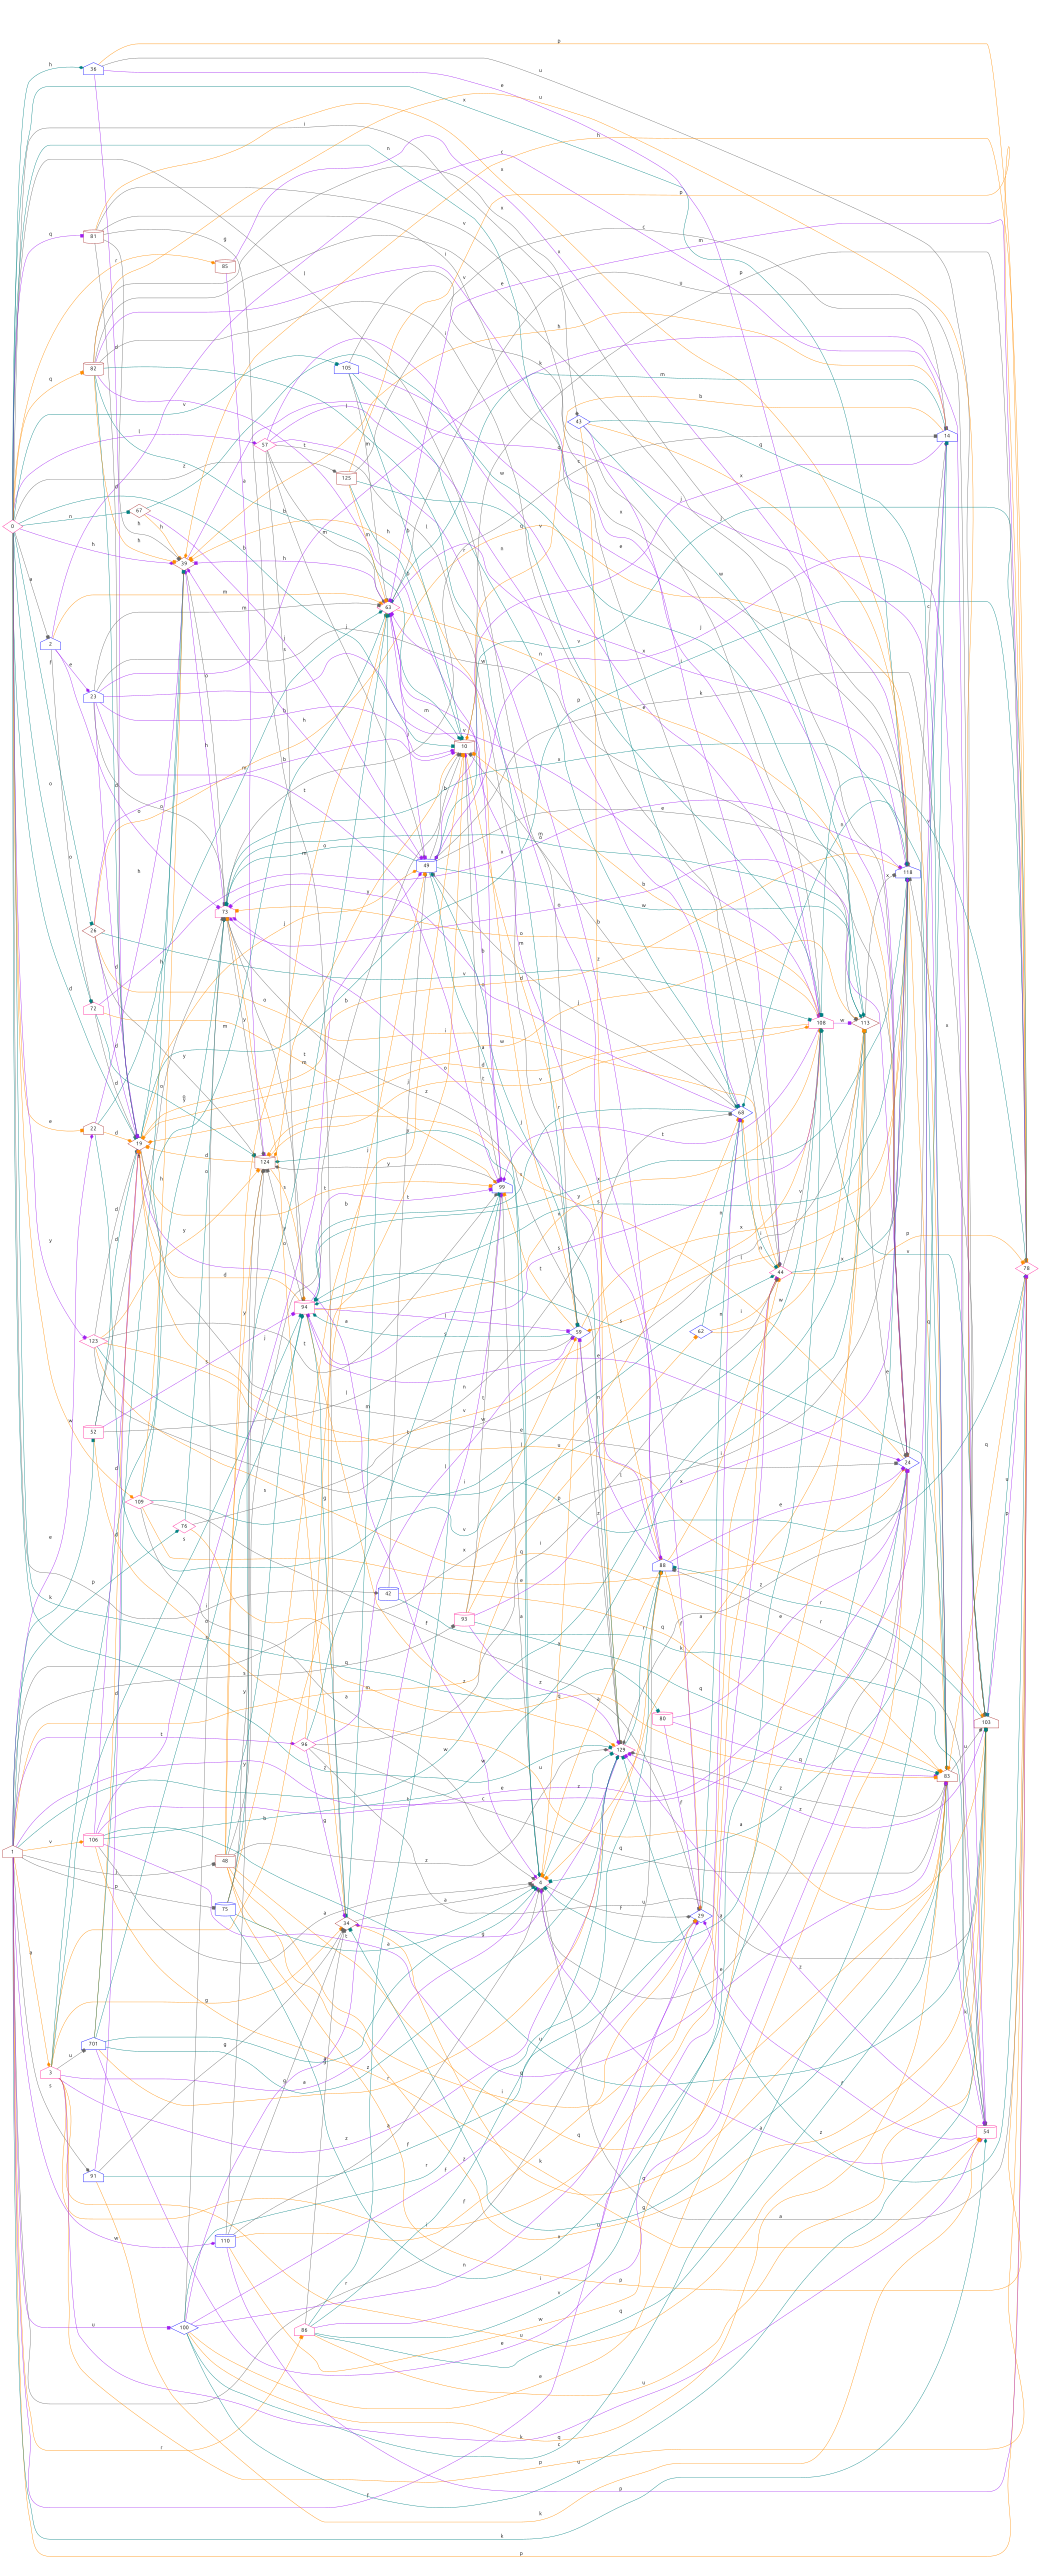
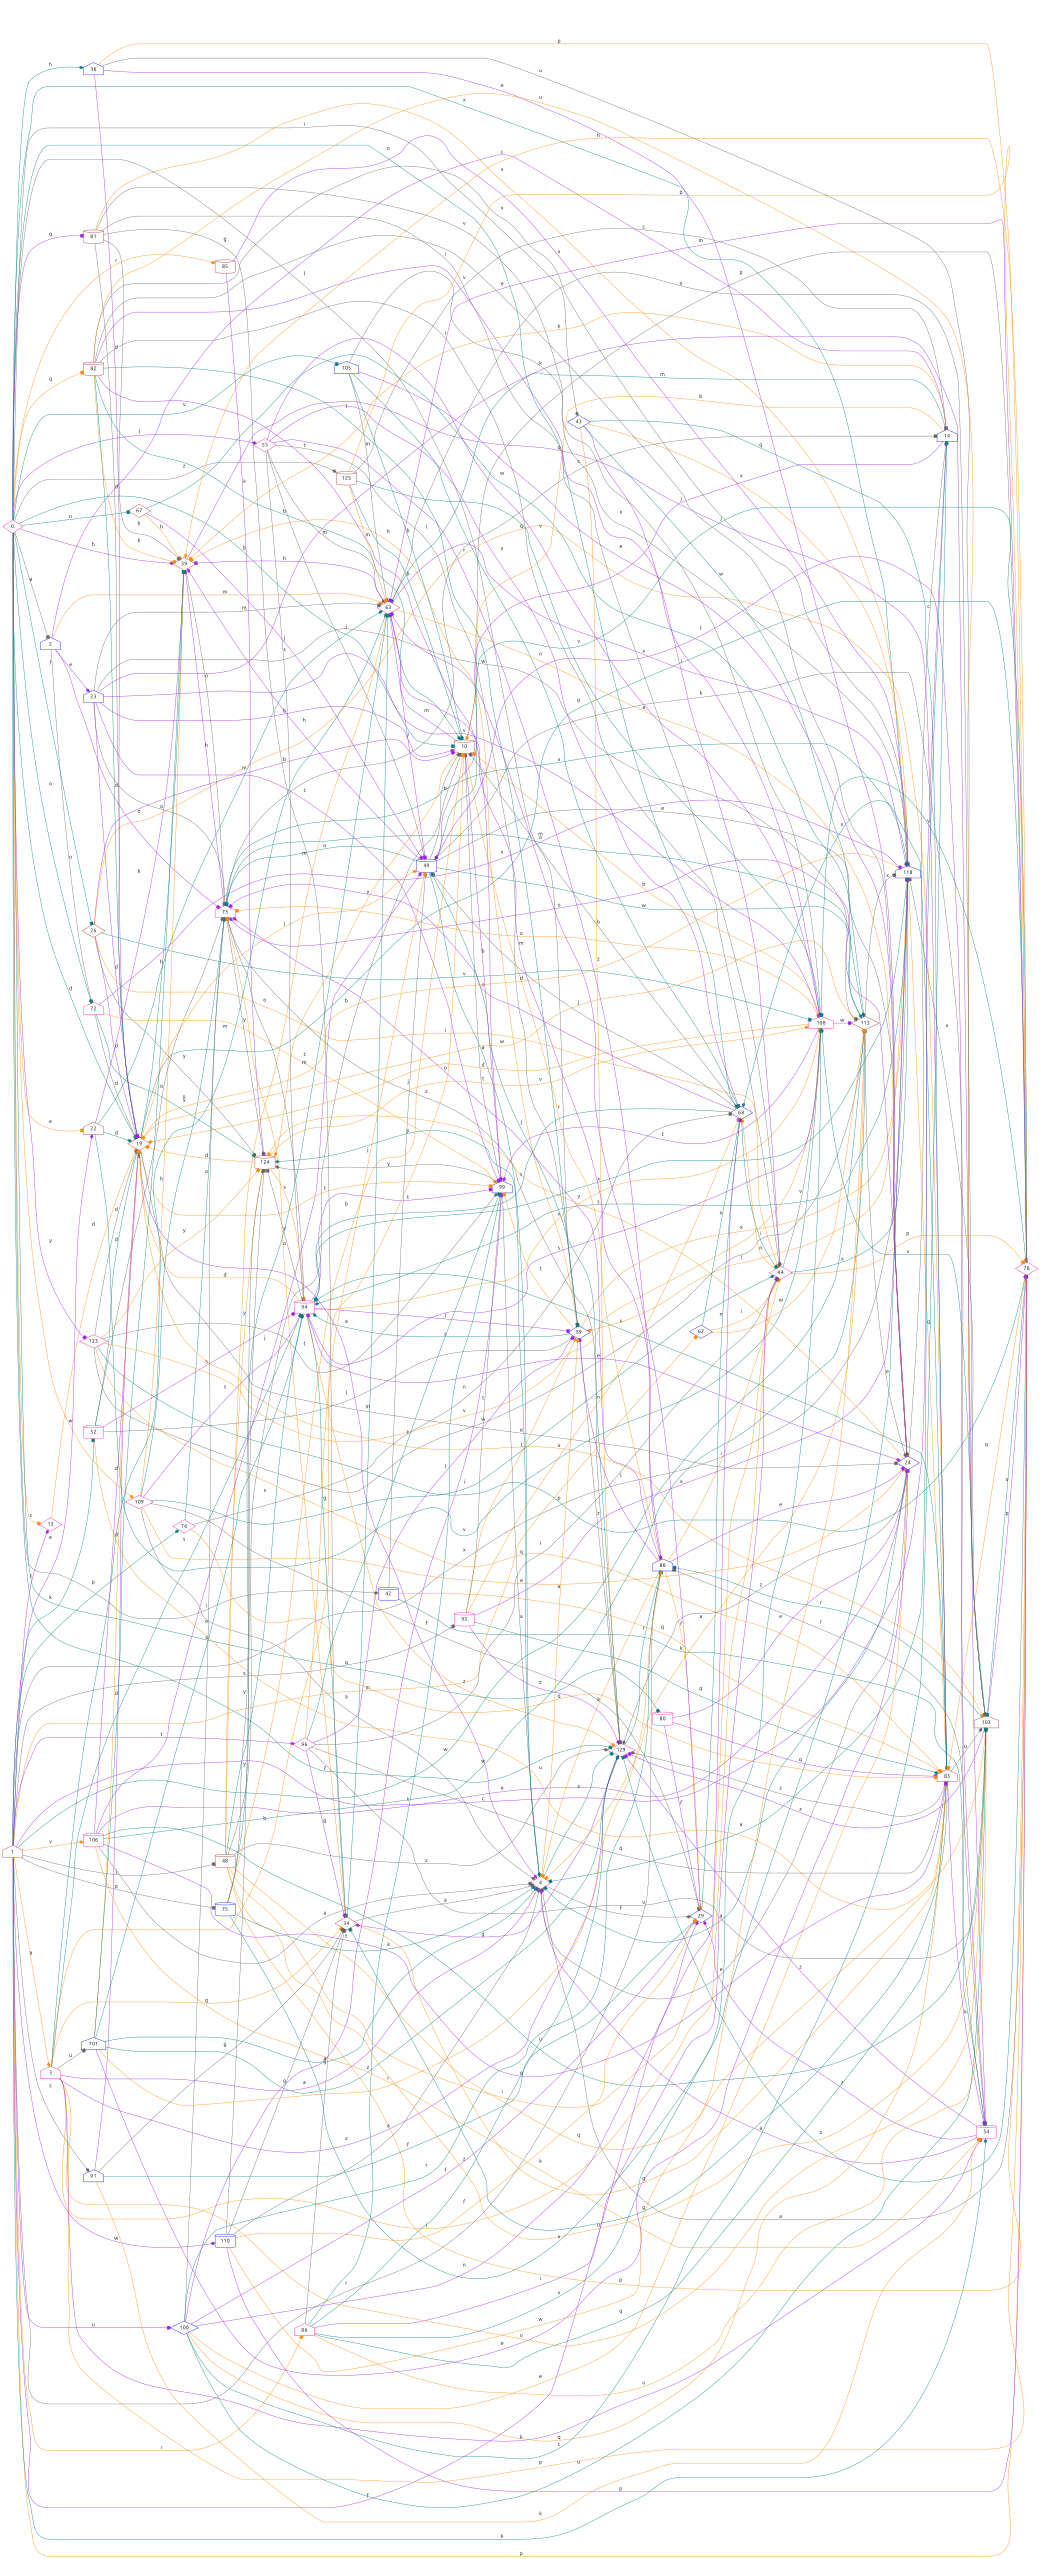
(265, 445) -> (265, 445)
(116, 1136) -> (116, 1136)
none -> (220, 1405)
none -> (51, 1524)
(564, 1592) -> (559, 1610)
(704, 1698) -> (704, 1698)
